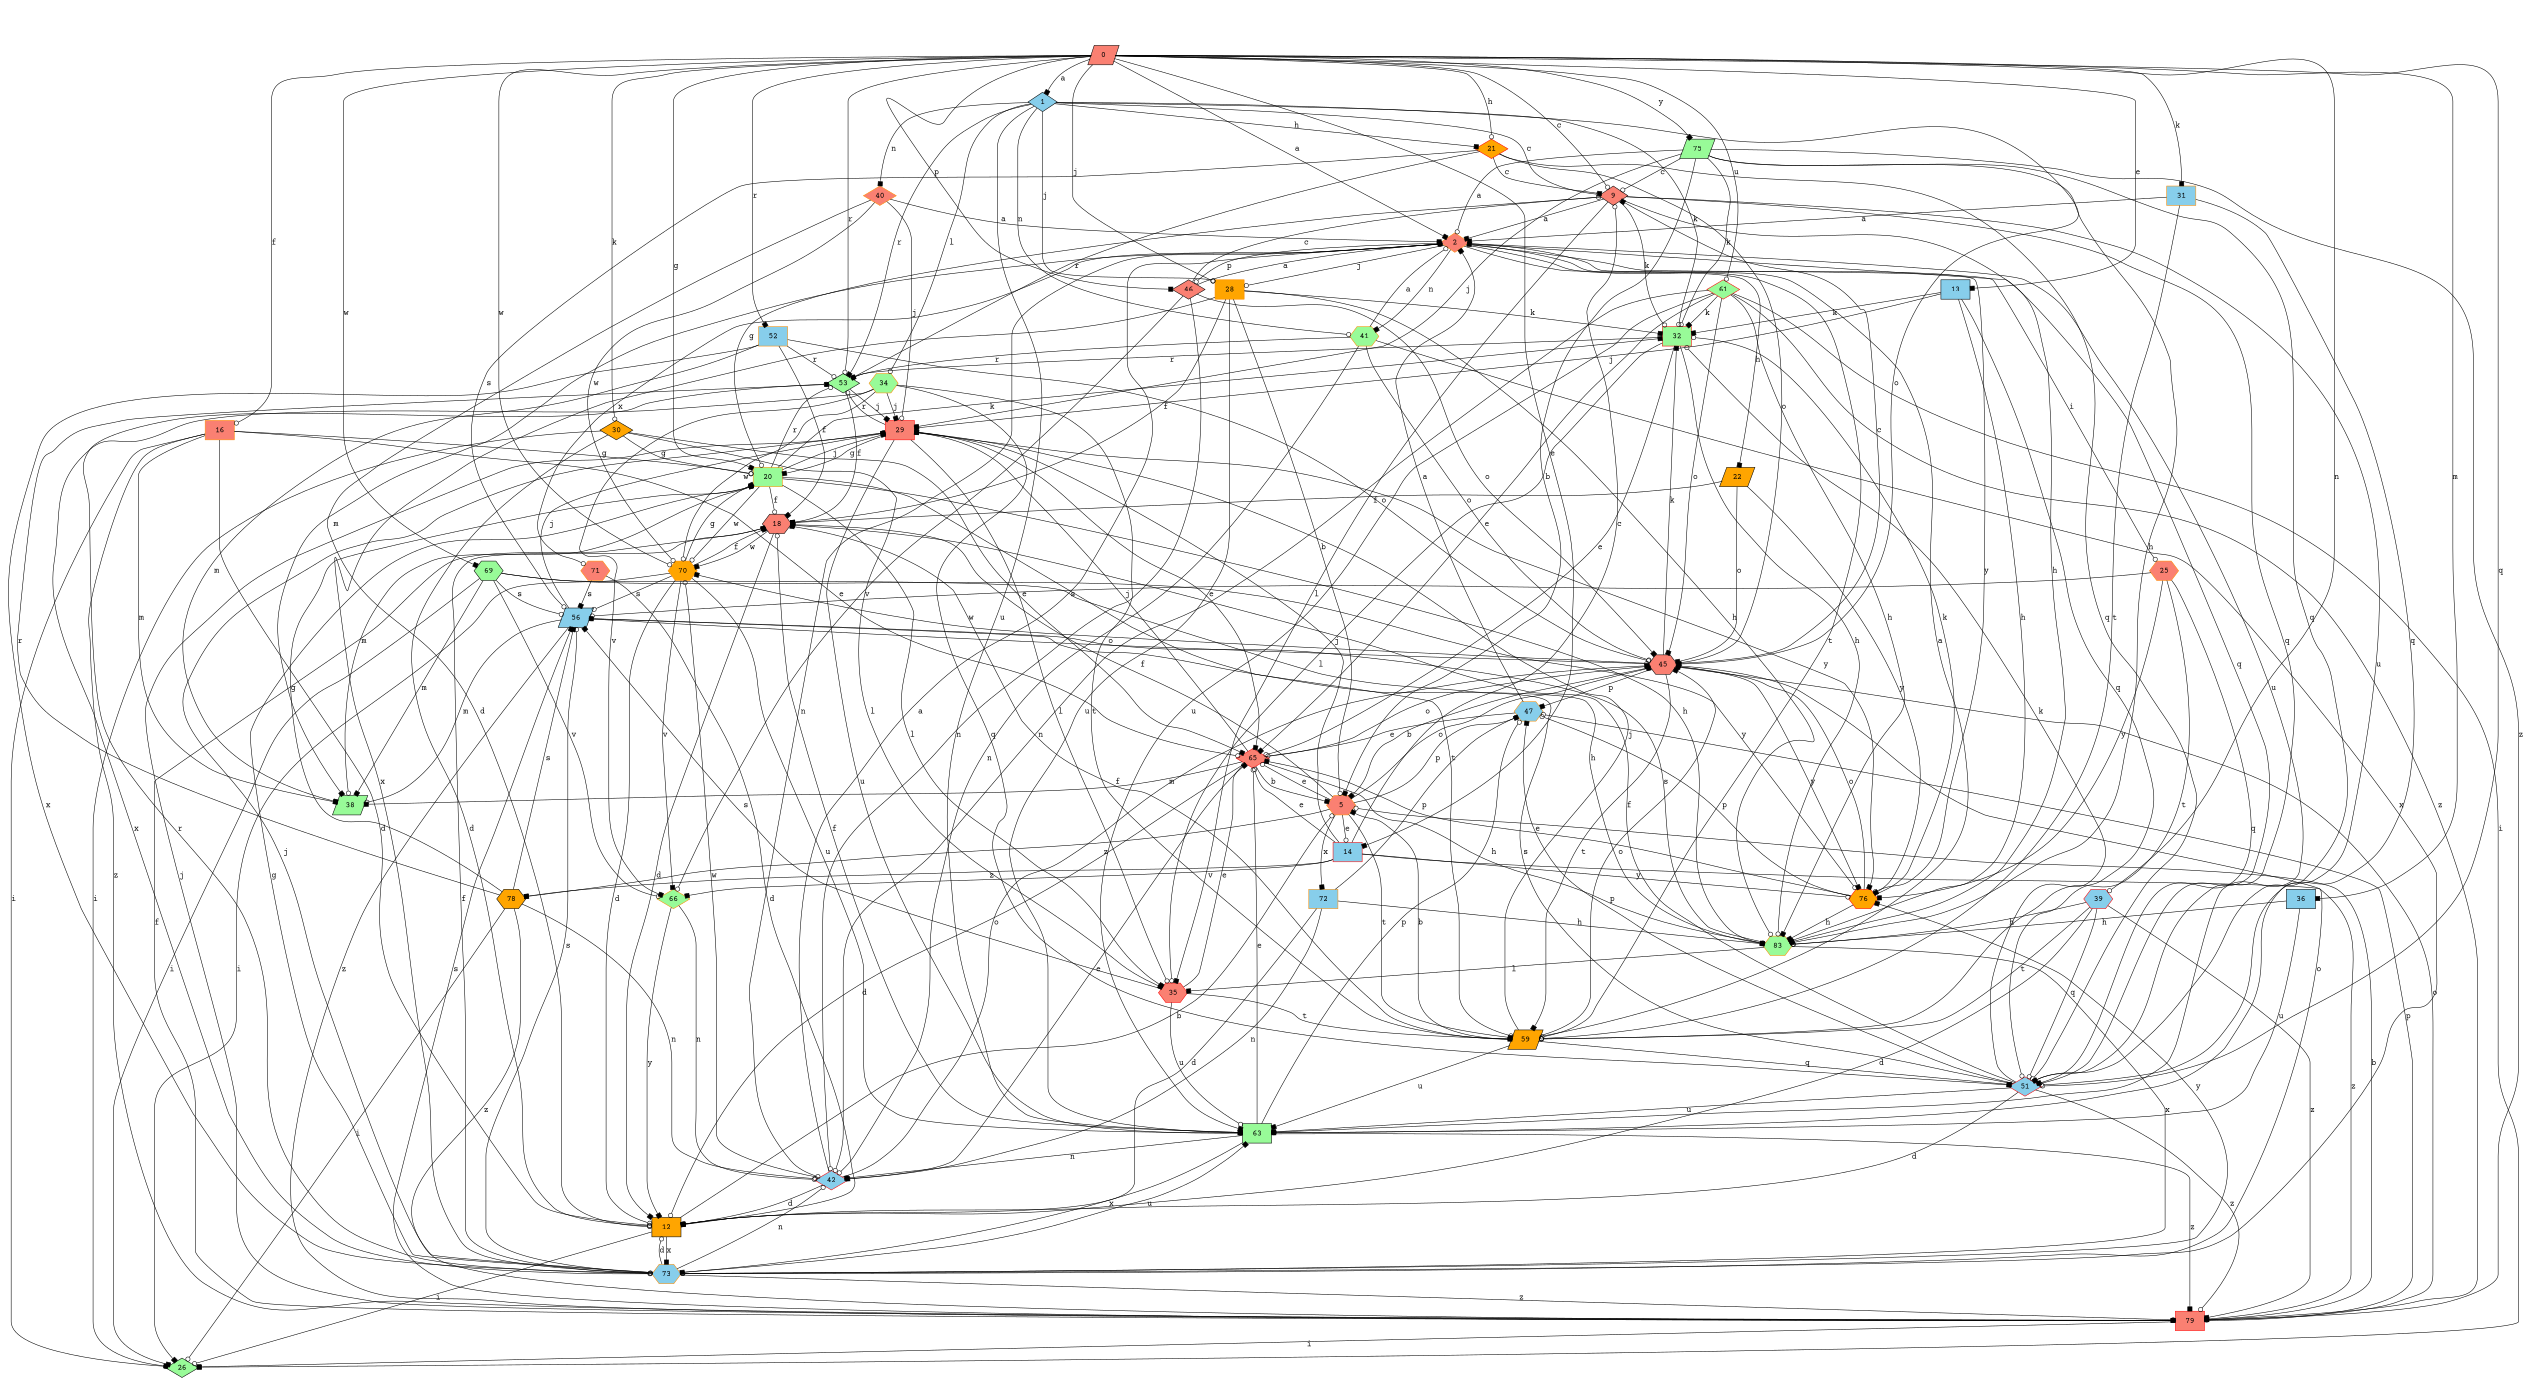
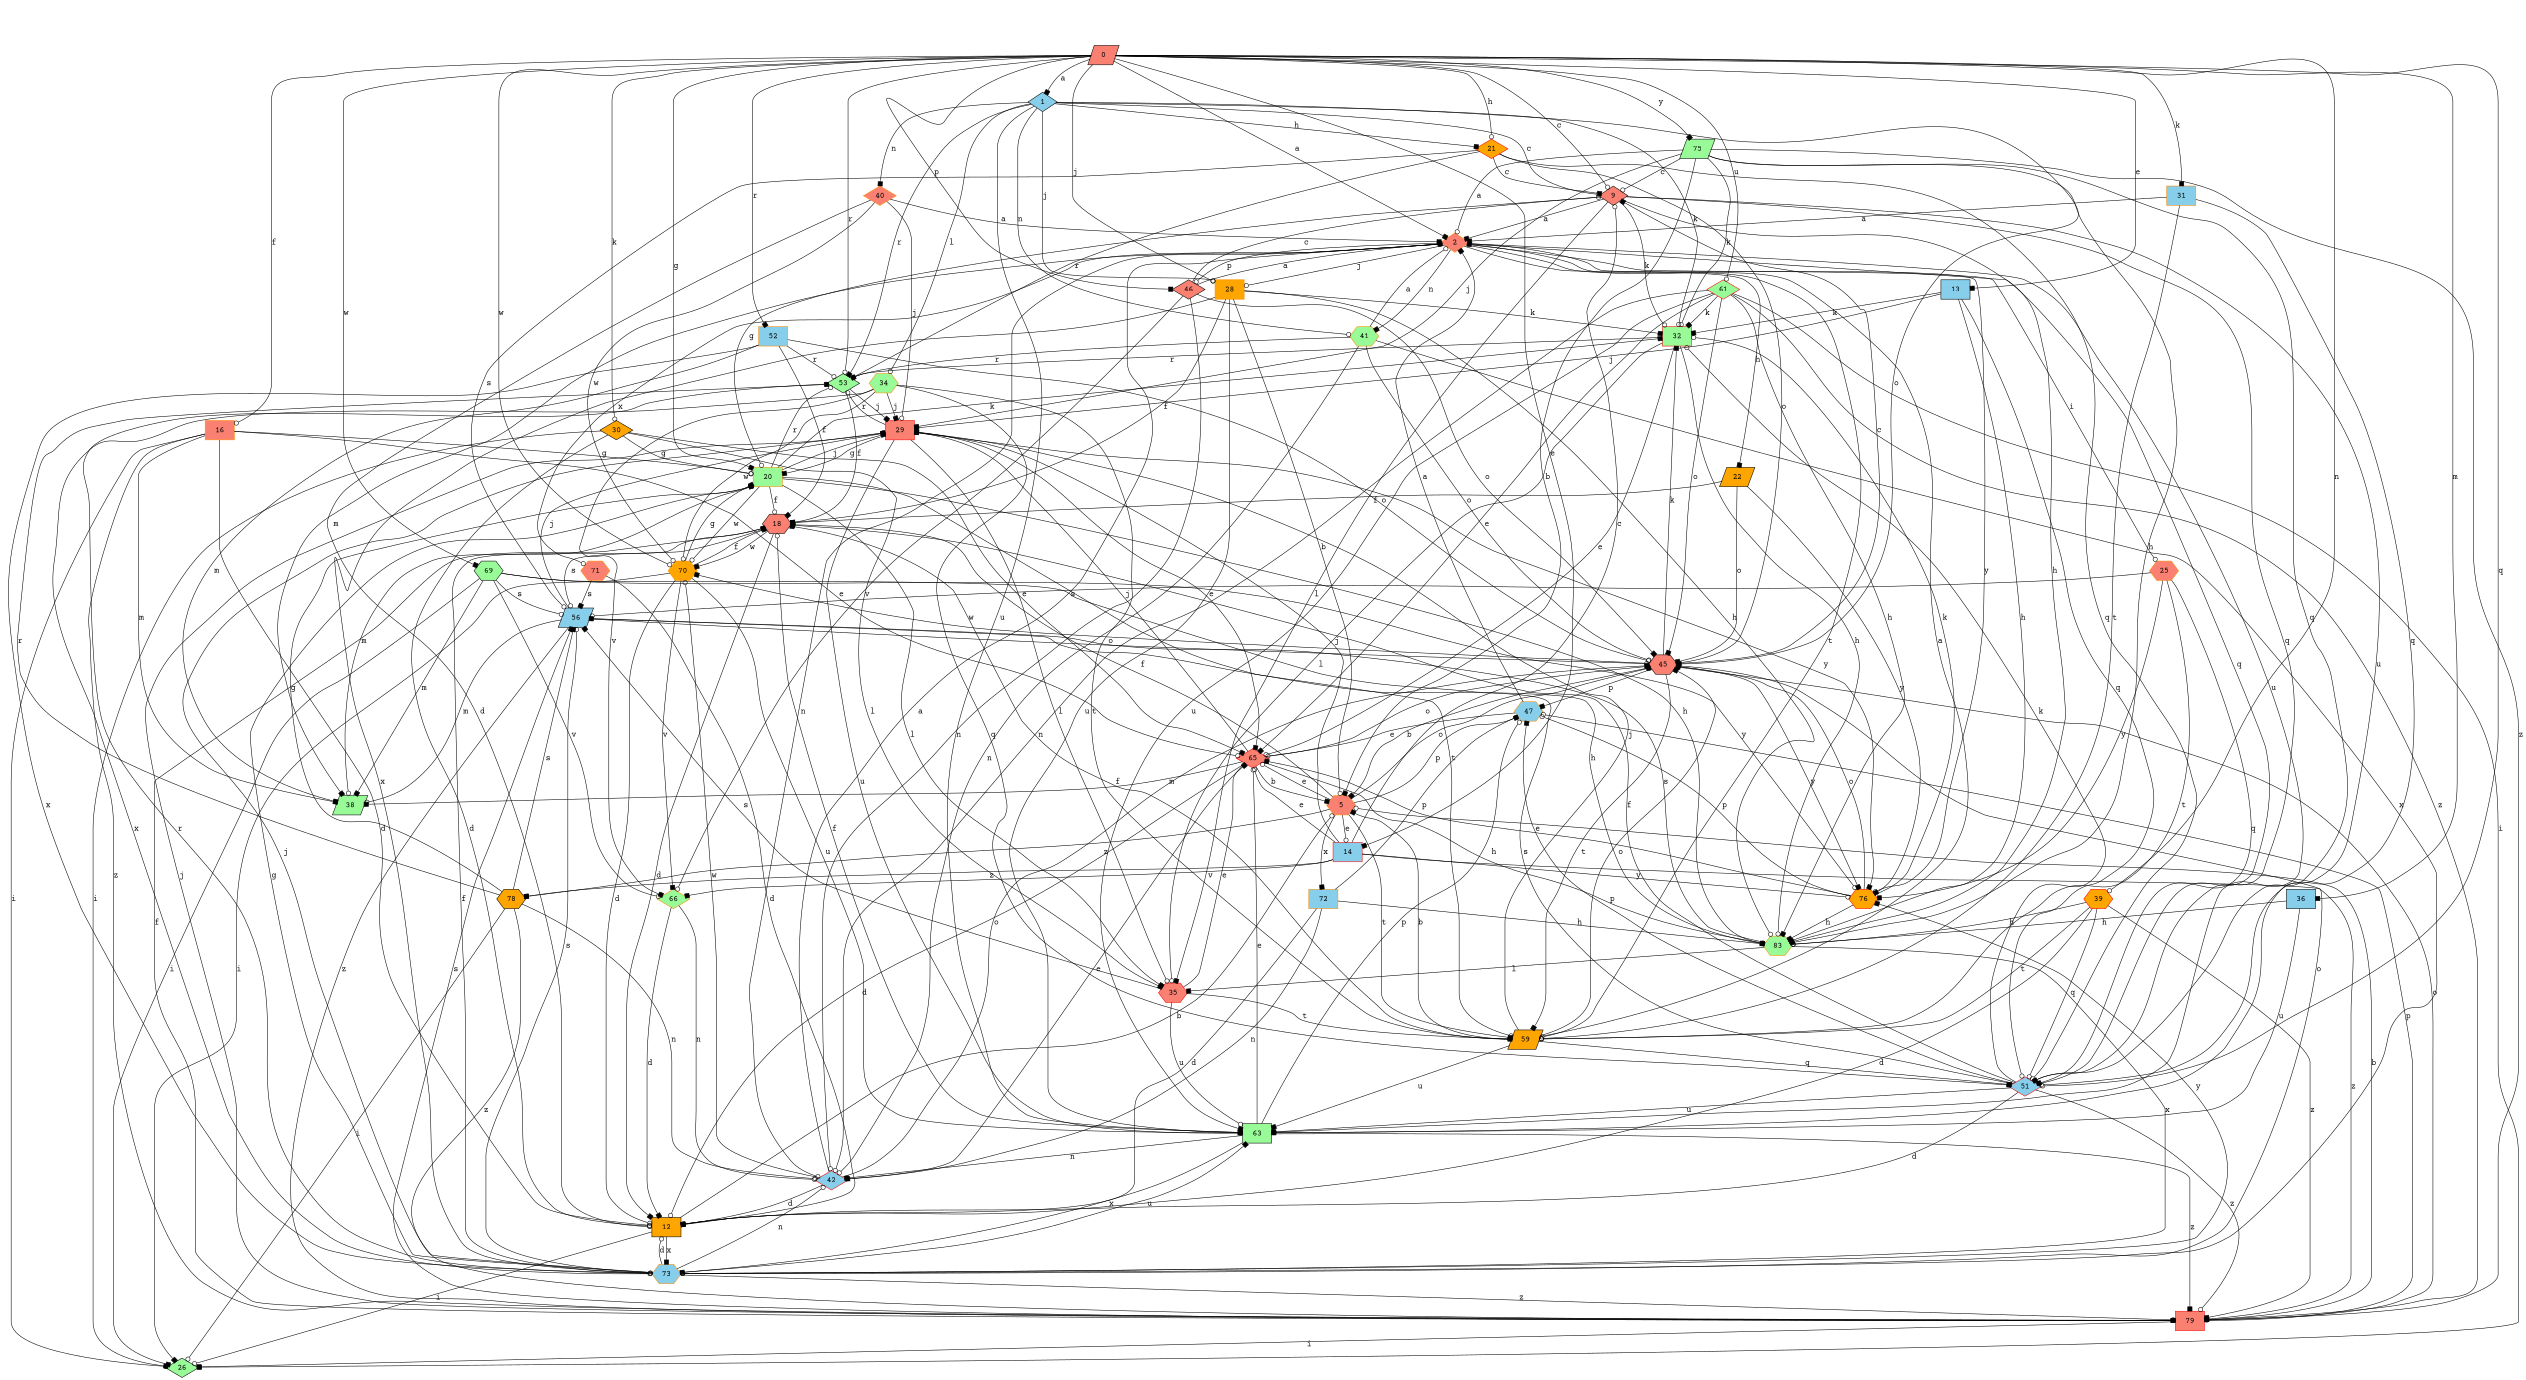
(636, 591) -> (677, 552)
(2098, 899) -> (2098, 899)
(650, 1063) -> (650, 1063)
